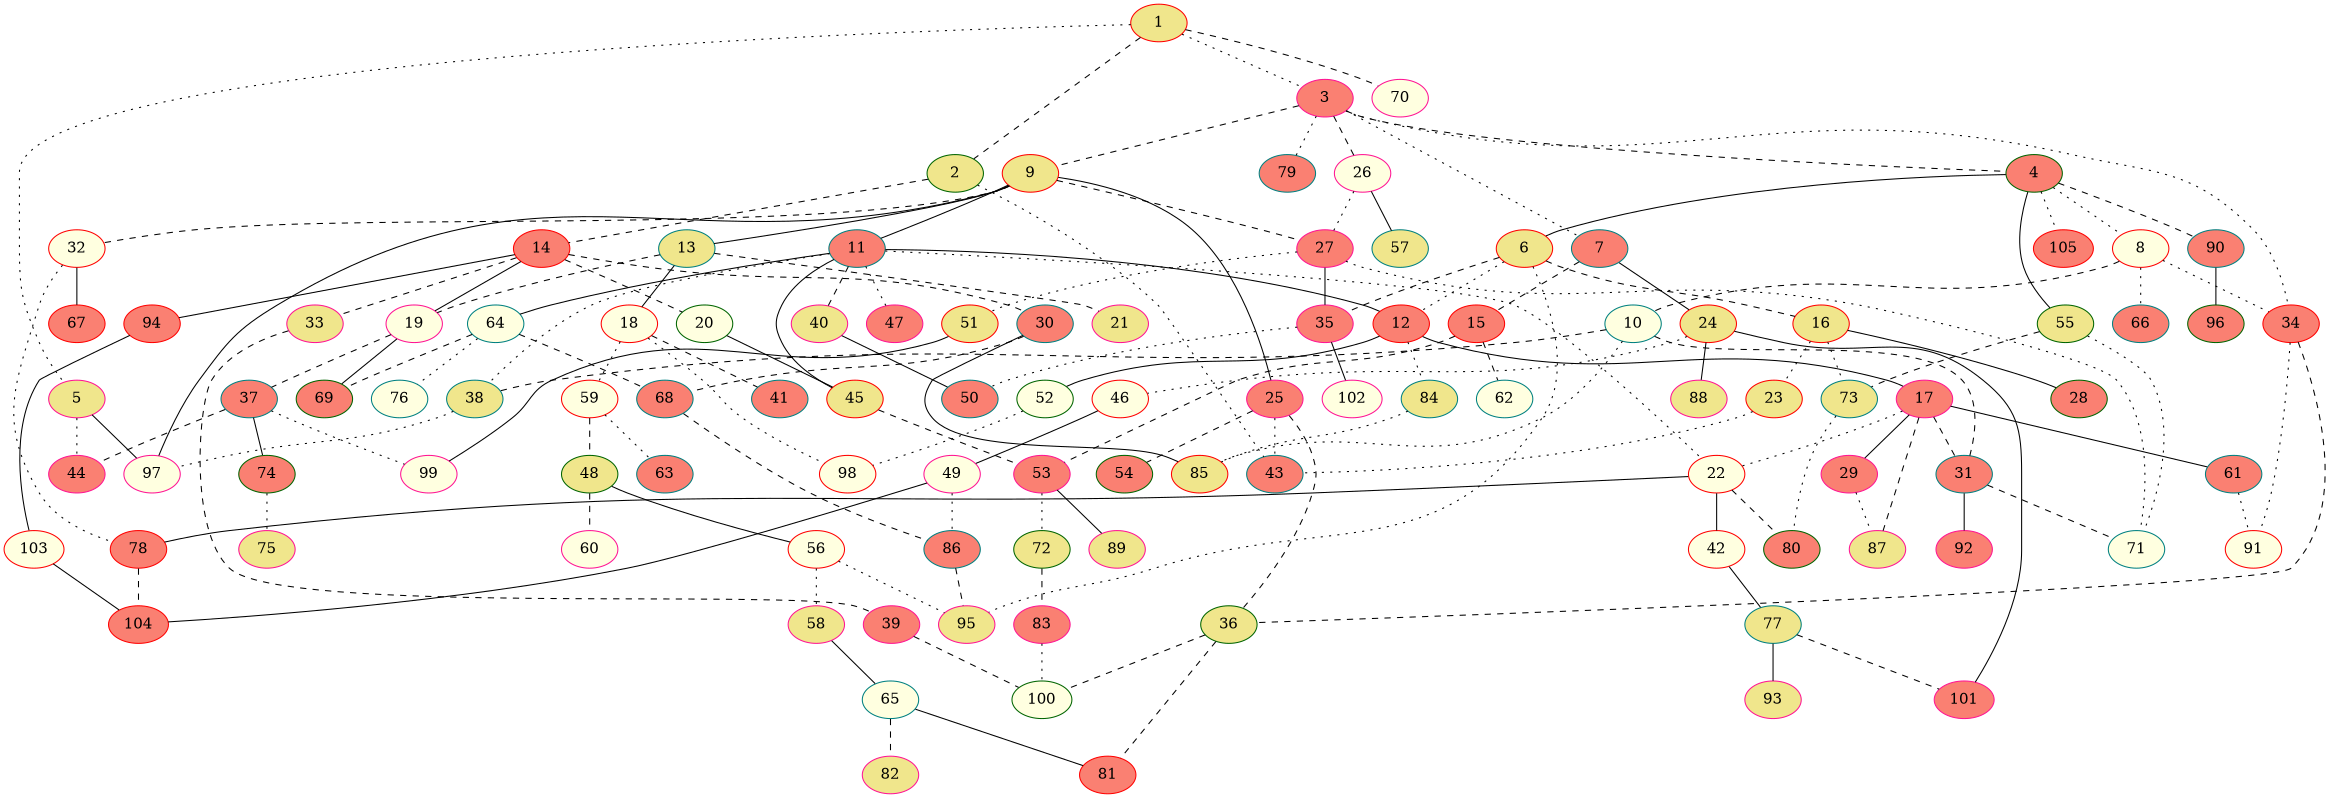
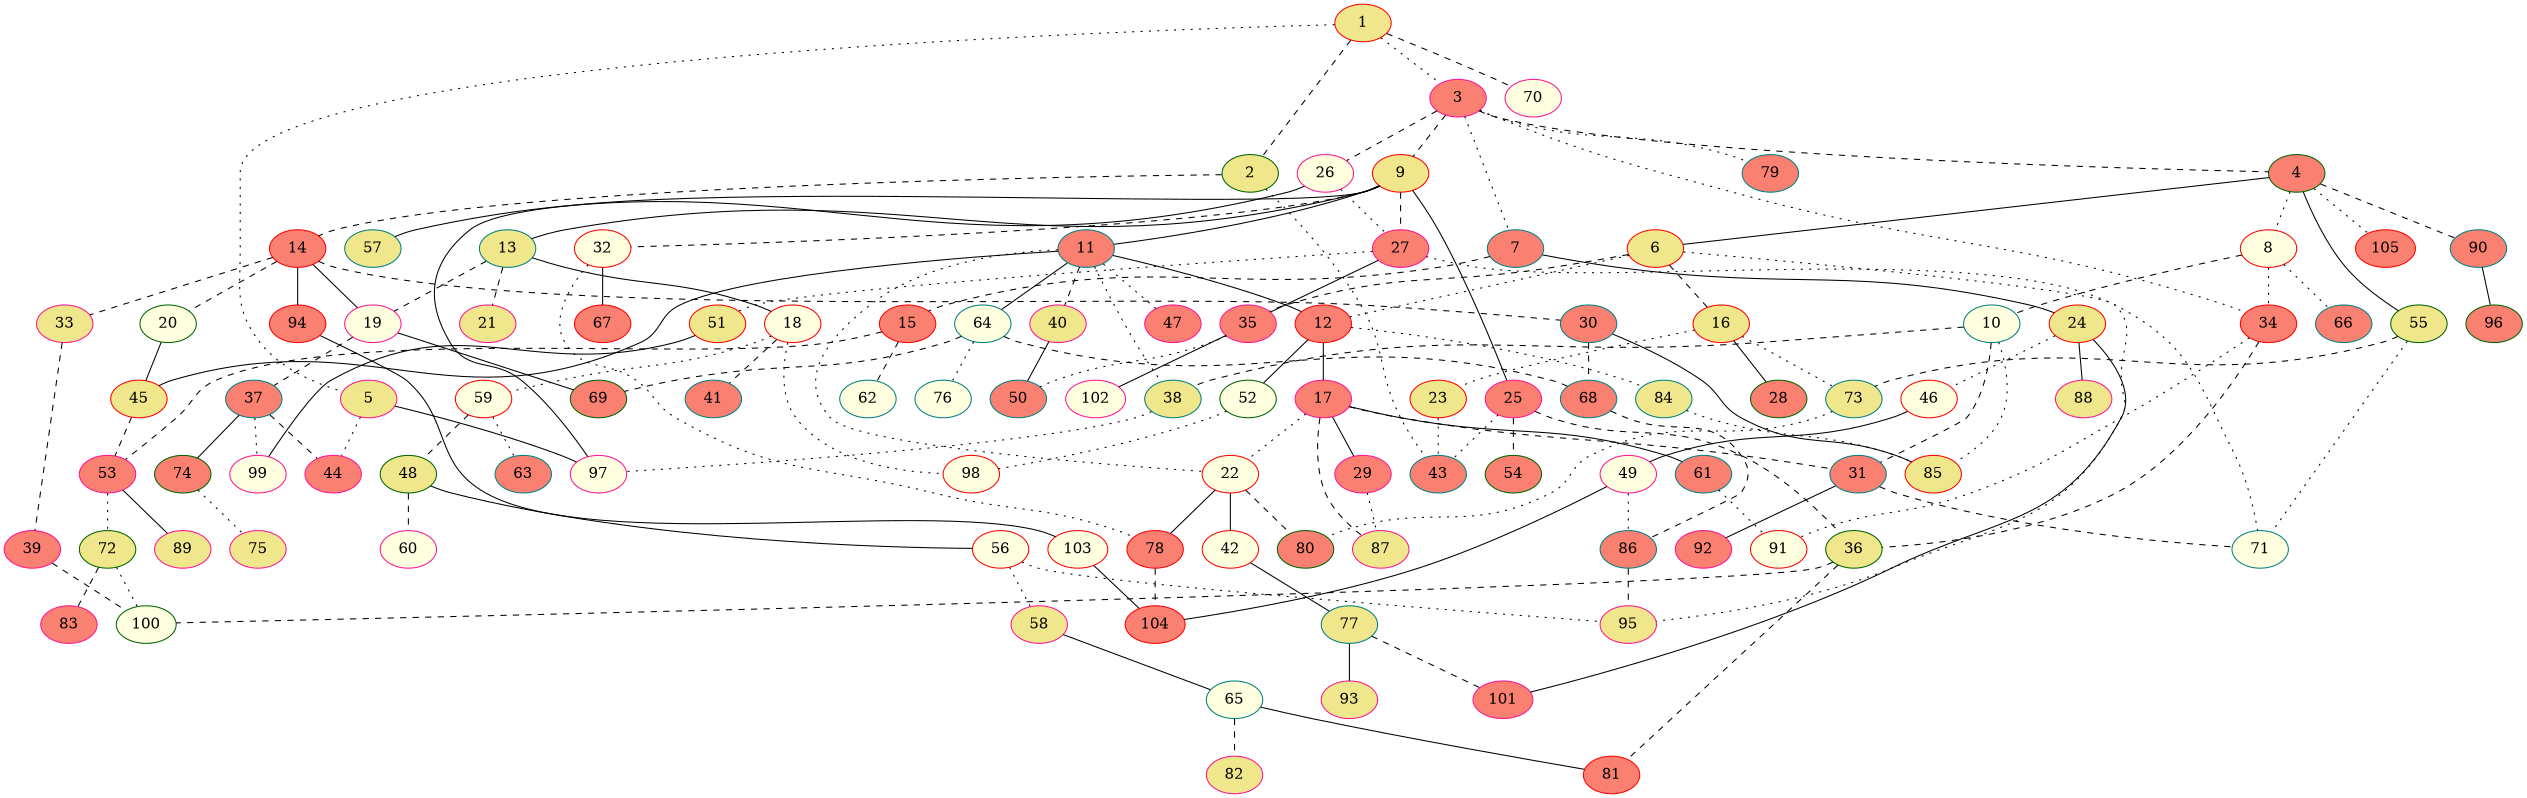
(1042, 662) -> (127, 587)
